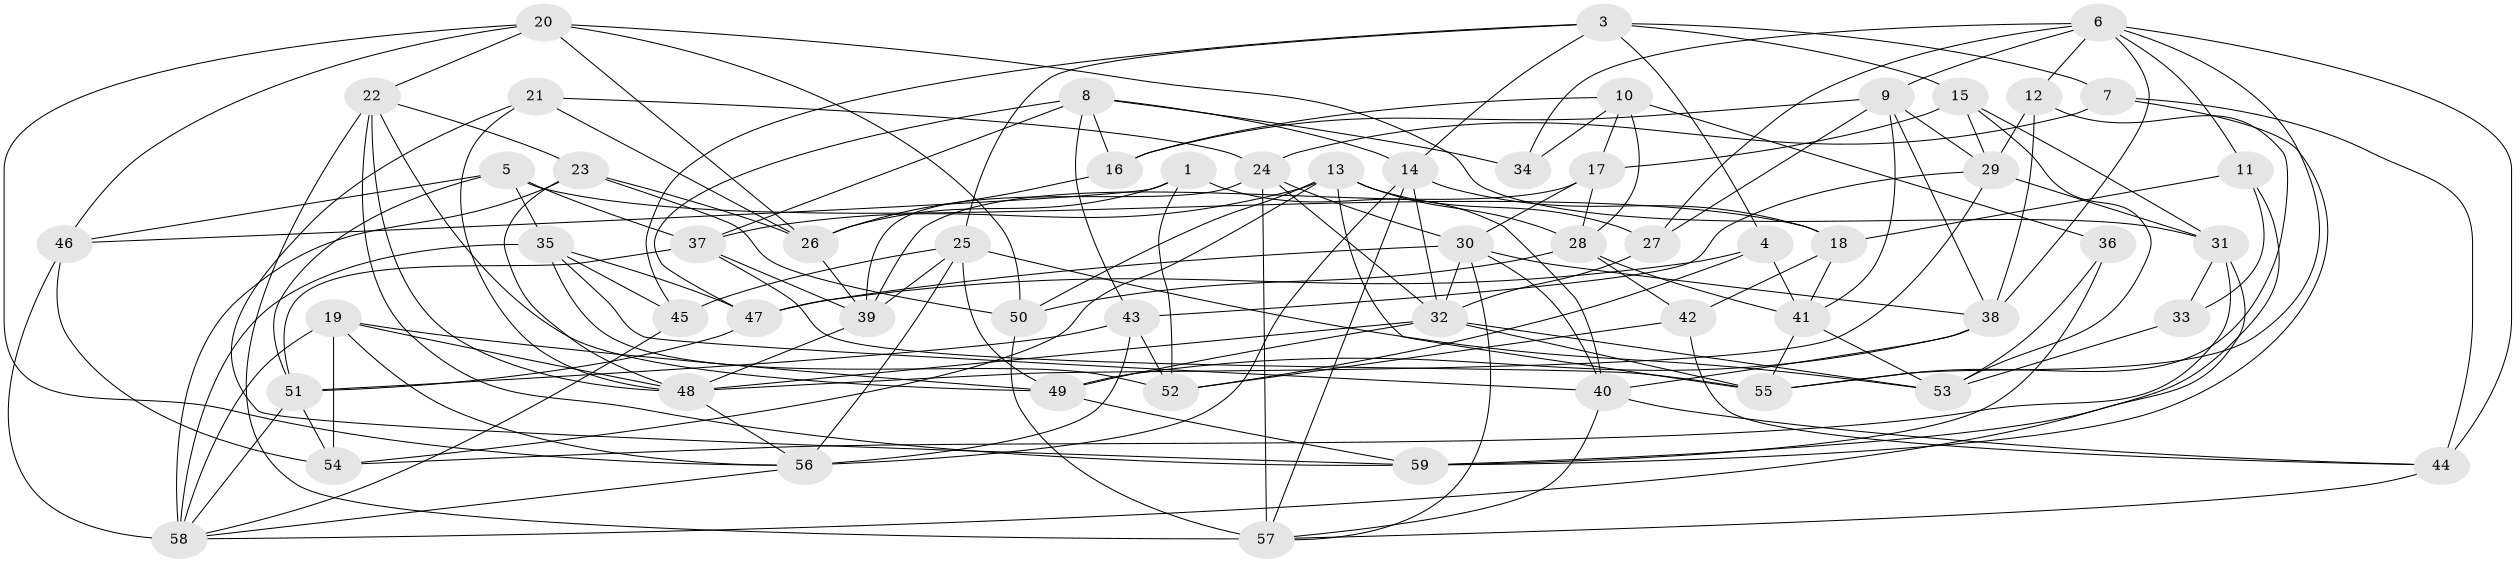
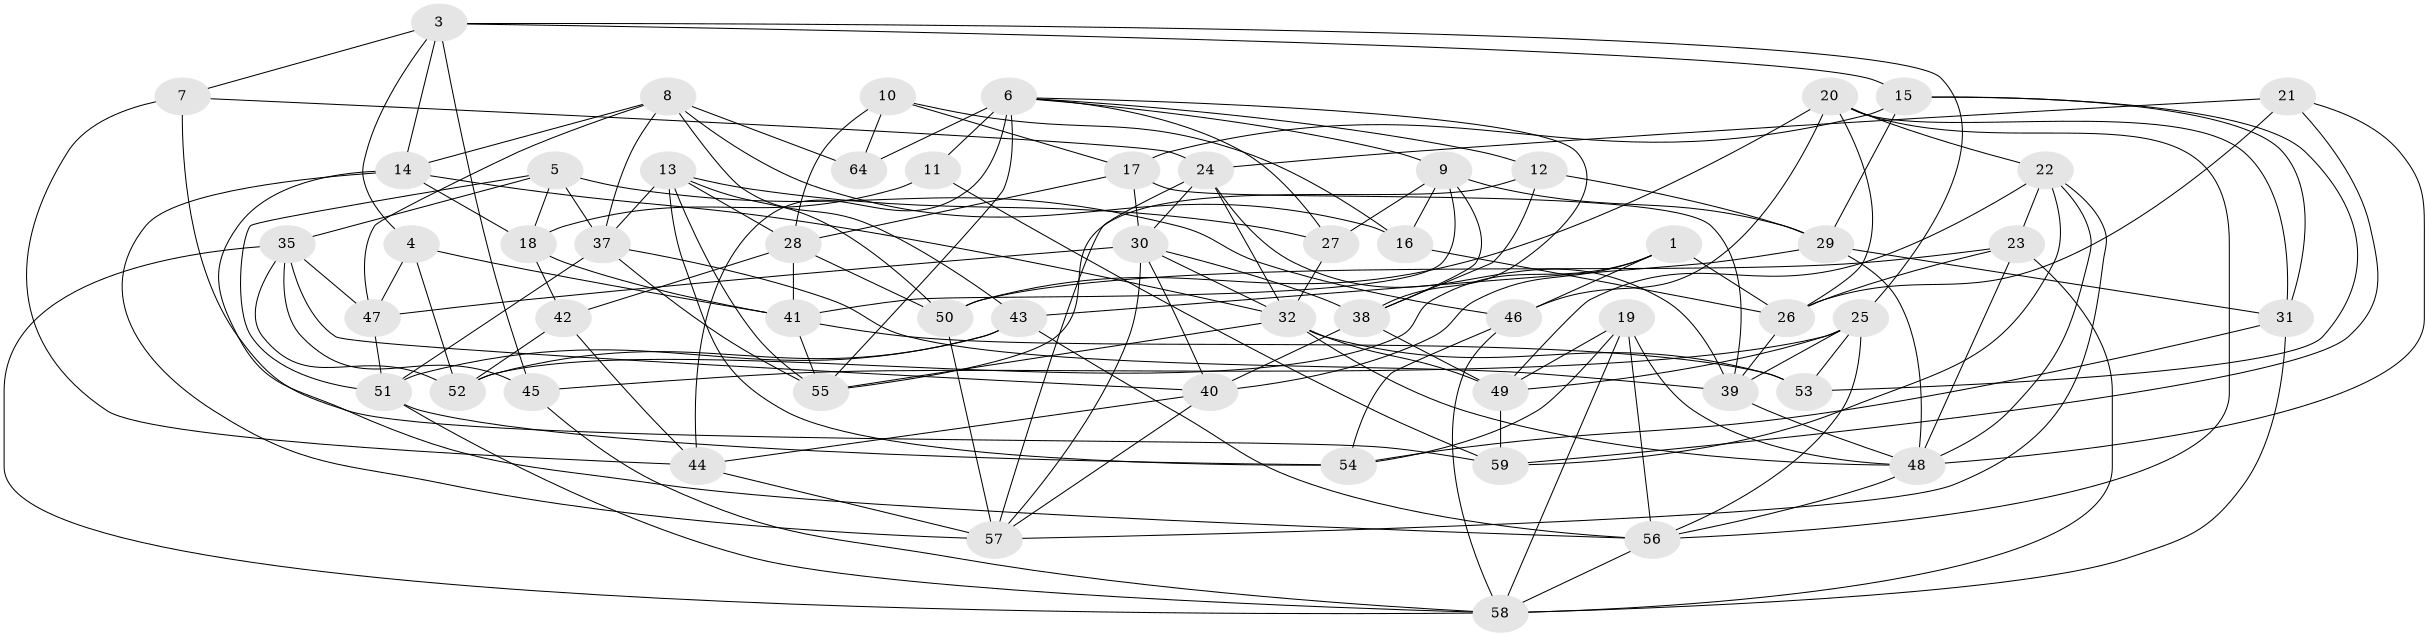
(1523, 170) -> (859, 170)
(2108, 244) -> none
(2182, 318) -> none
